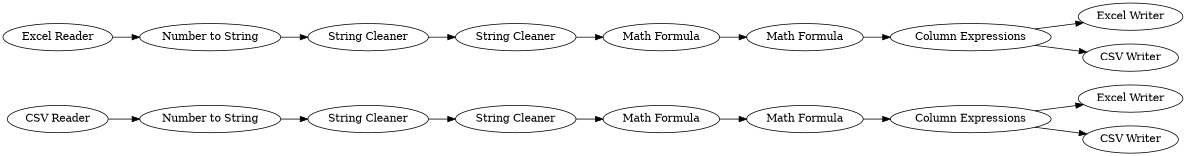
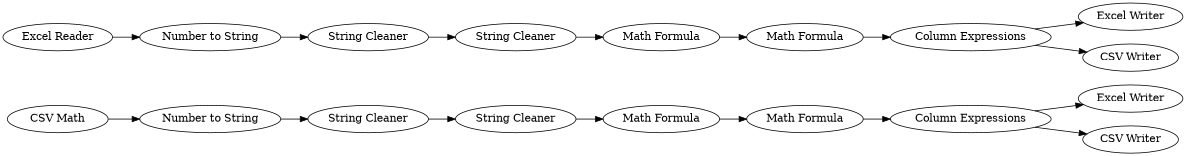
(58, 119) -> (58, 119)
